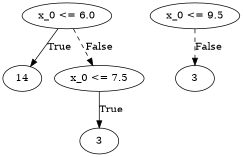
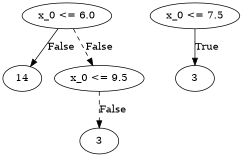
(81, 44) -> (81, 44)
(60, 47) -> (61, 47)
